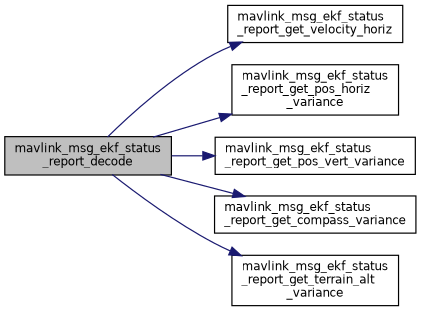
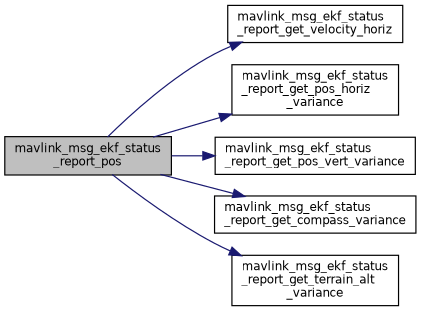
(88, 156) -> (88, 156)
